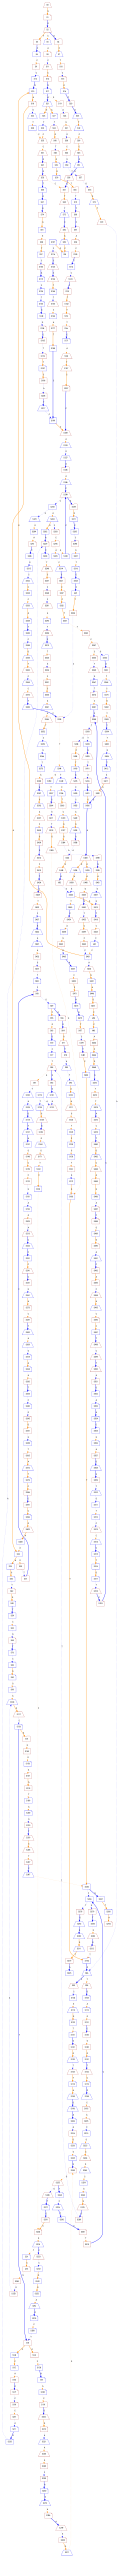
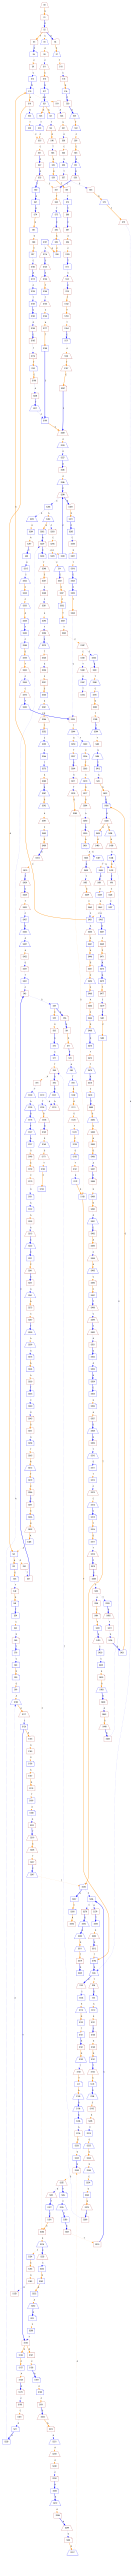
(94, 707) -> none
